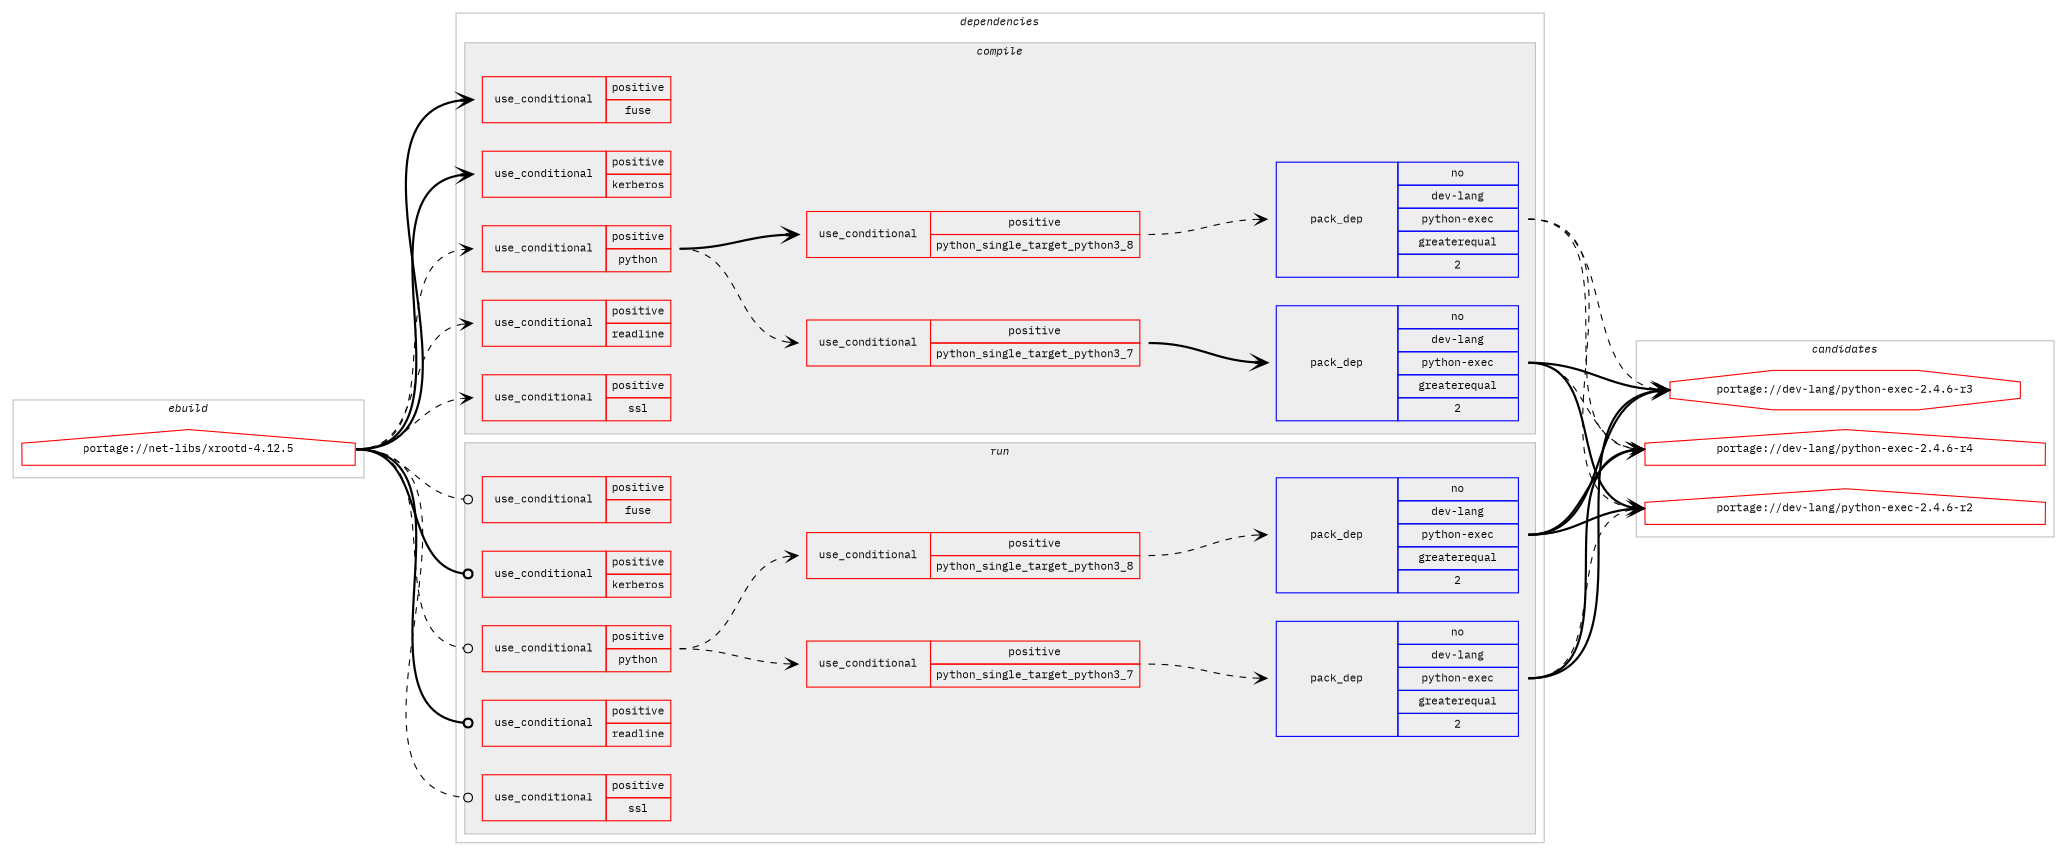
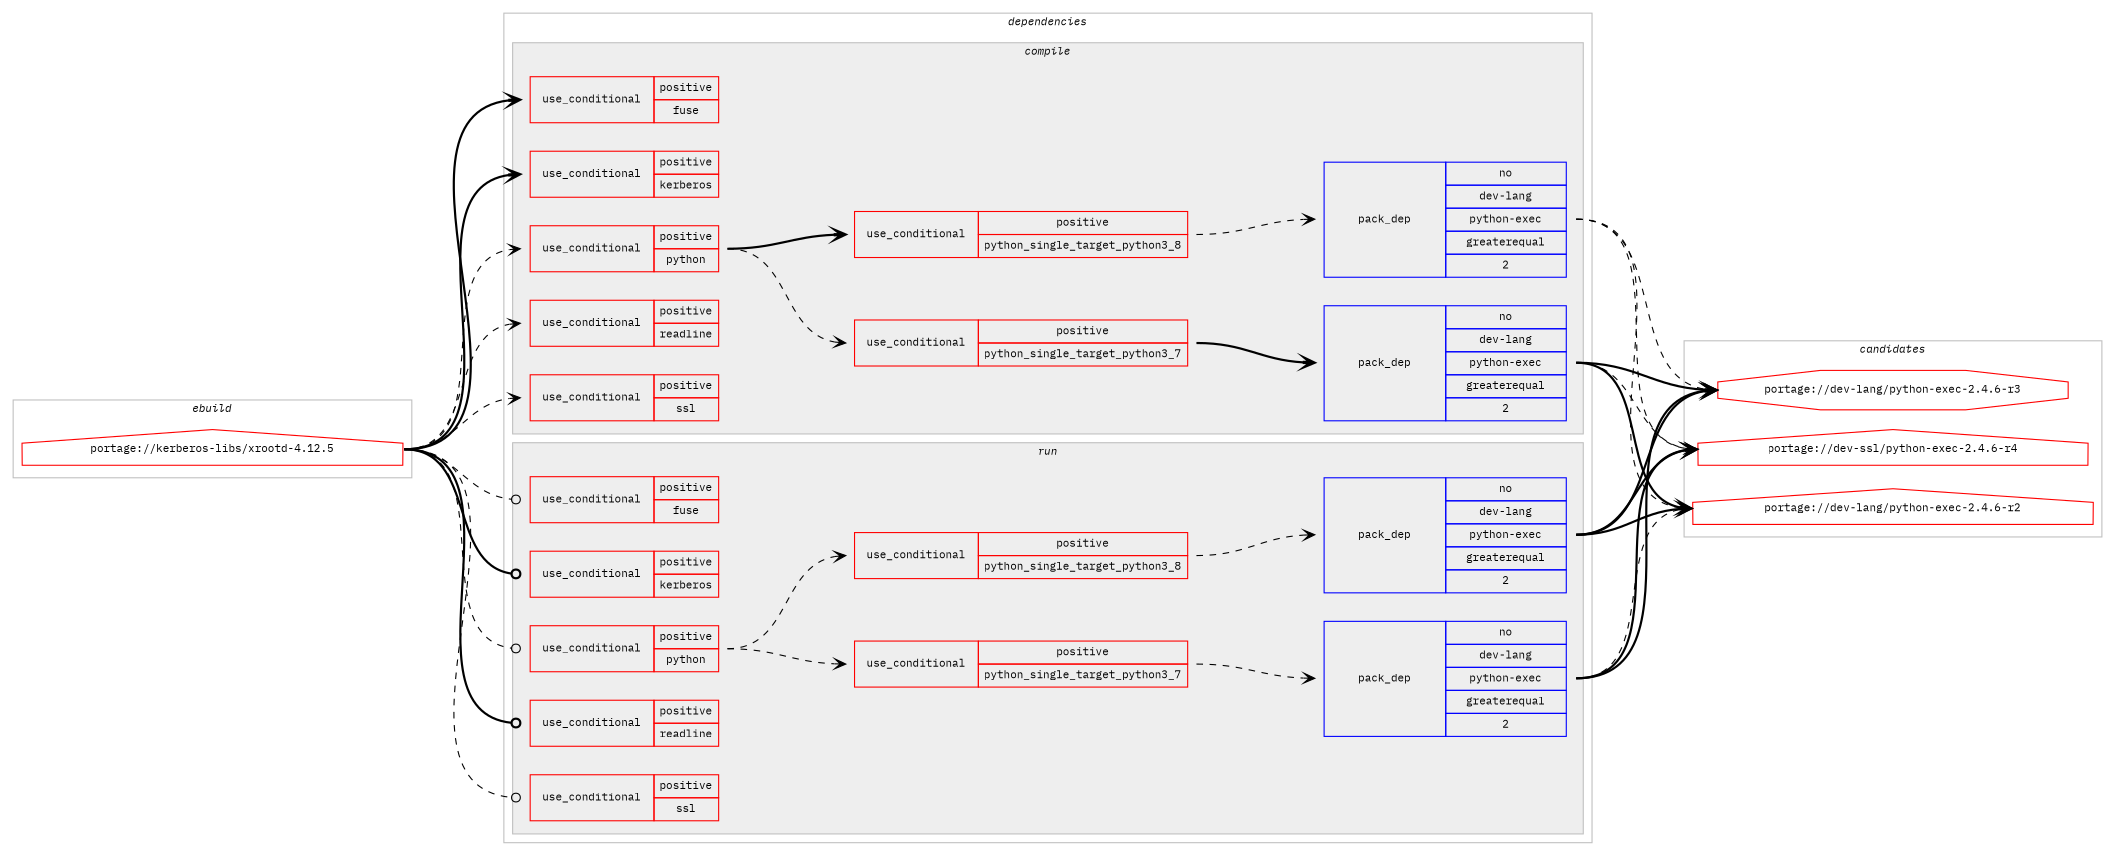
(189, 449) -> (212, 449)
(1845, 449) -> (1893, 449)
